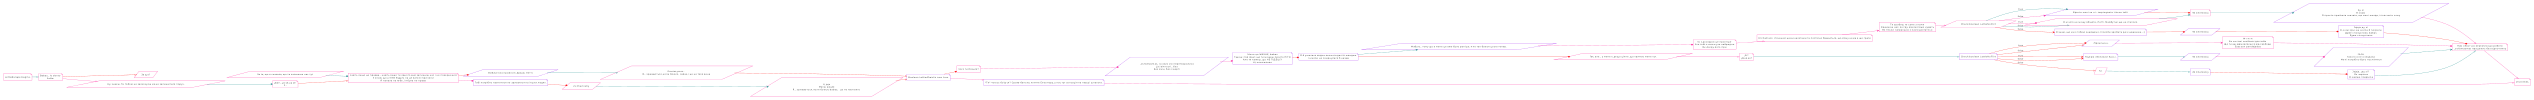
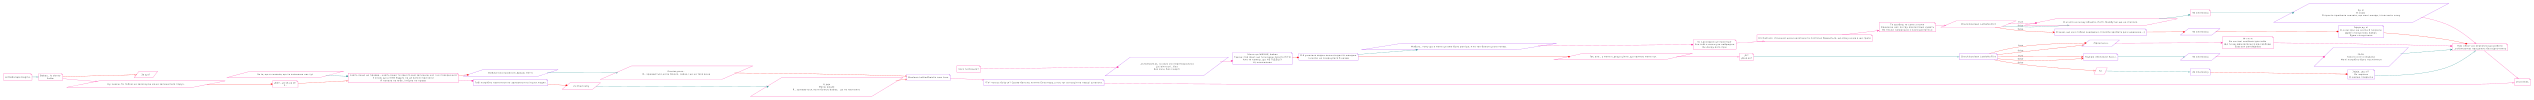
(2101, 12) -> none
(949, 73) -> none
(239, 84) -> (239, 84)
